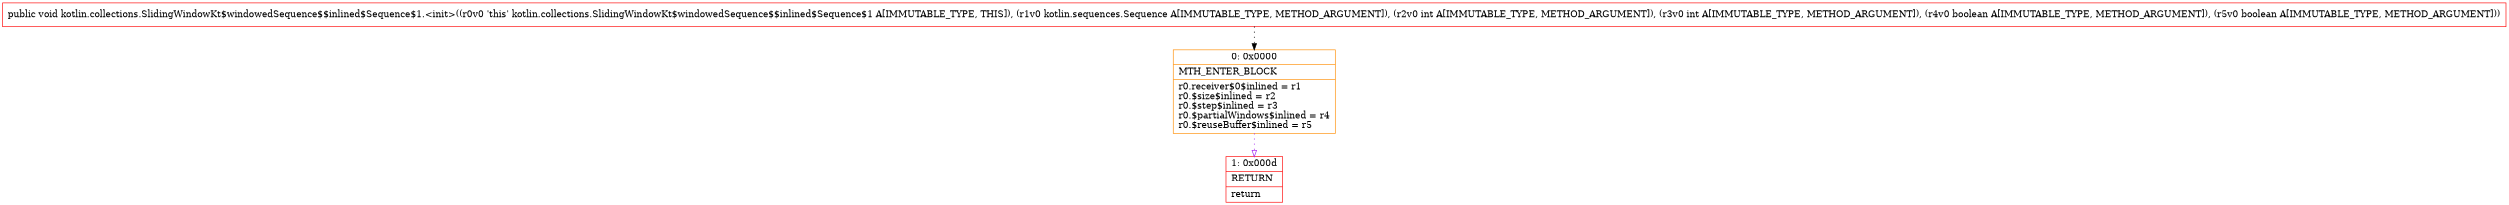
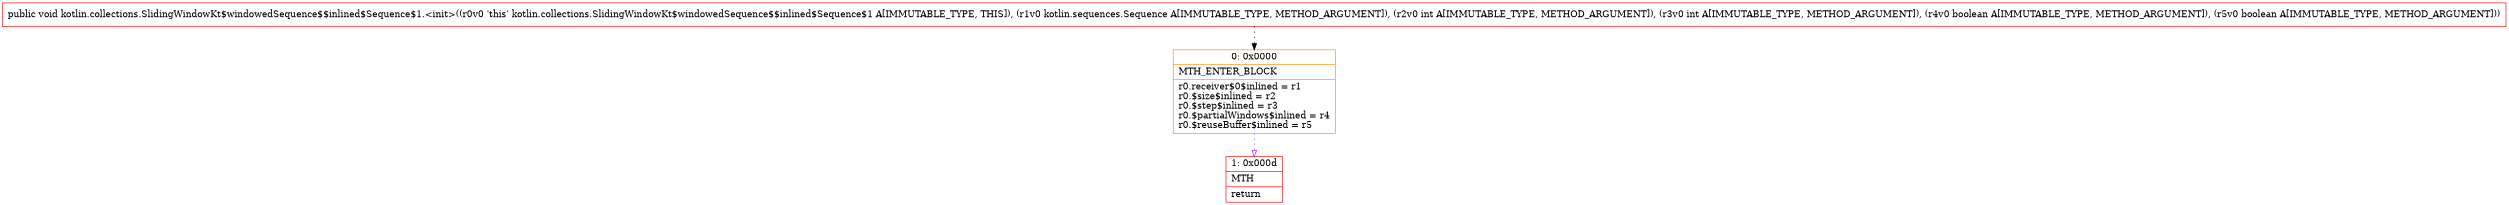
(1252, 179) -> (1243, 179)
